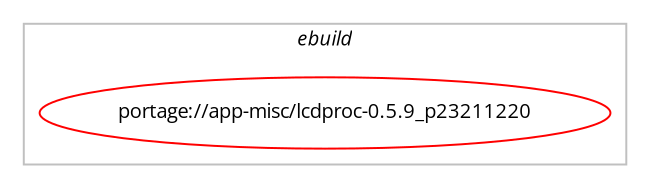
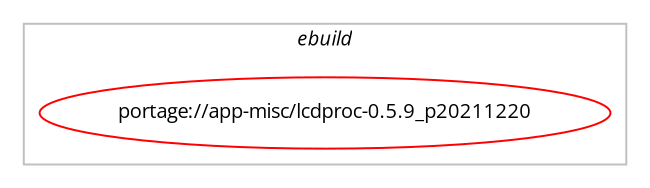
(325, 113) -> (325, 113)
